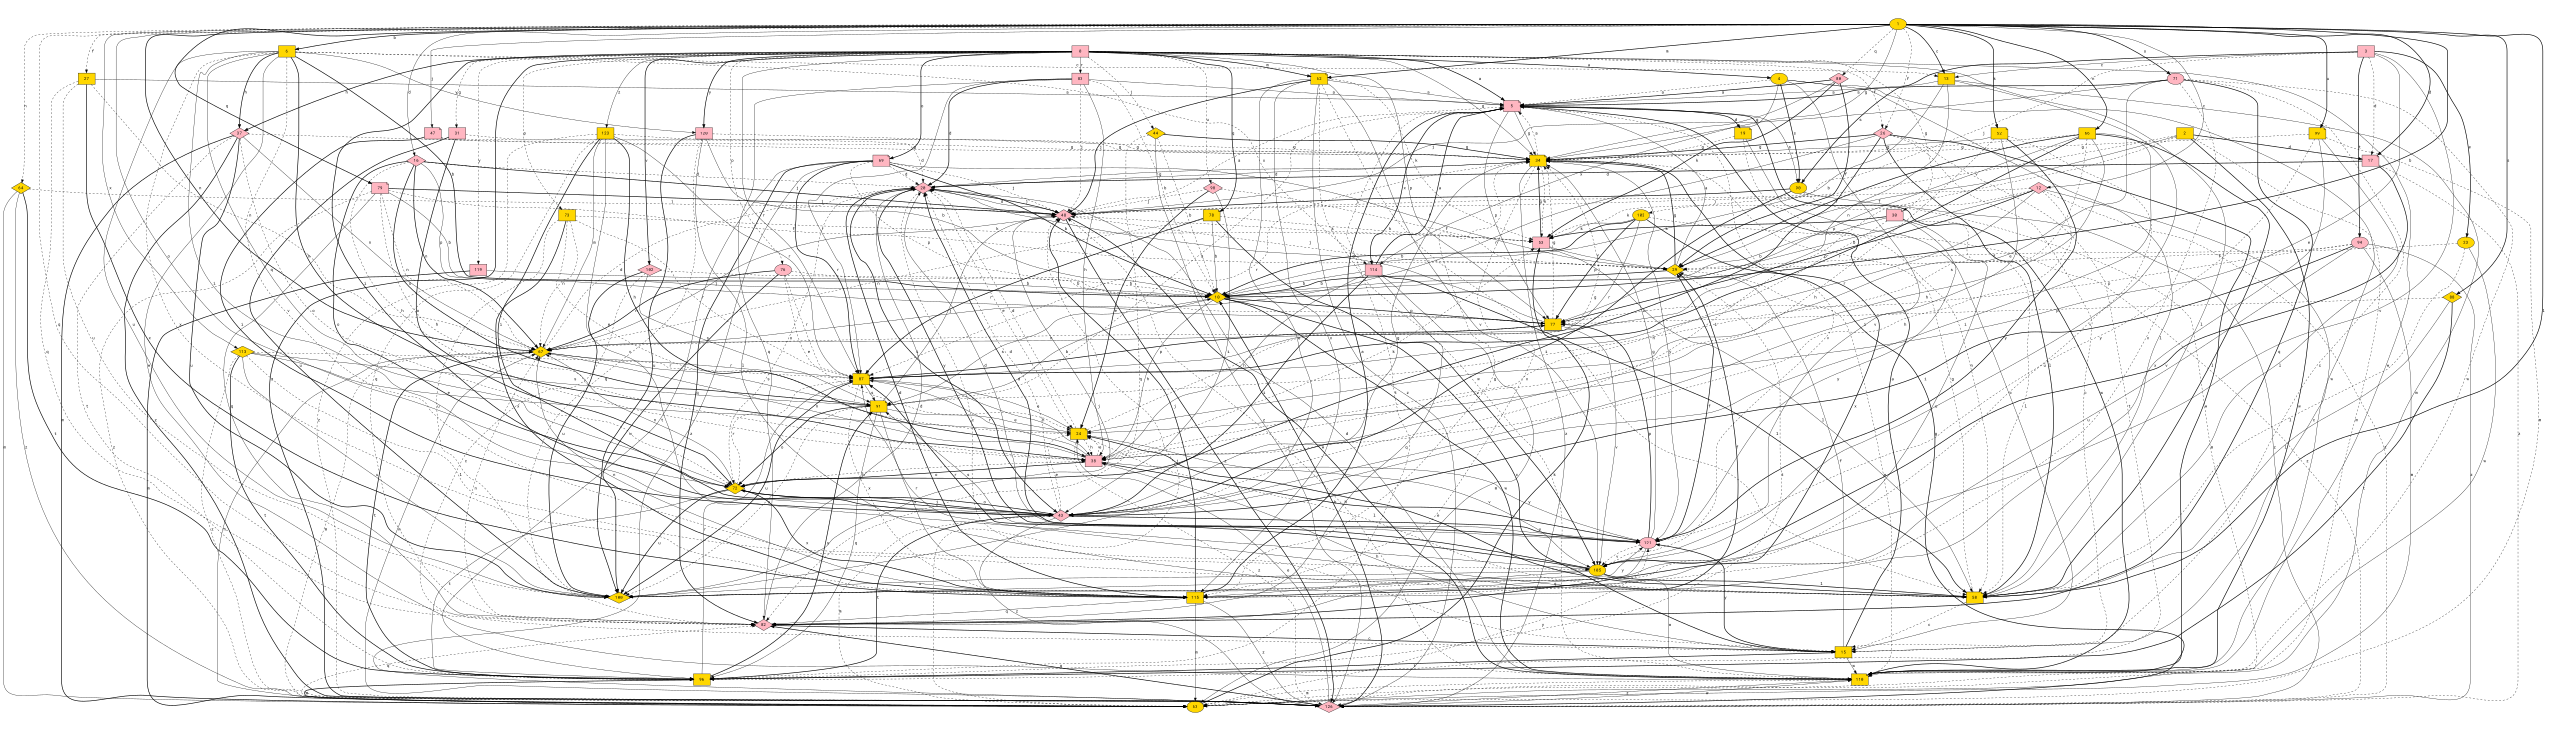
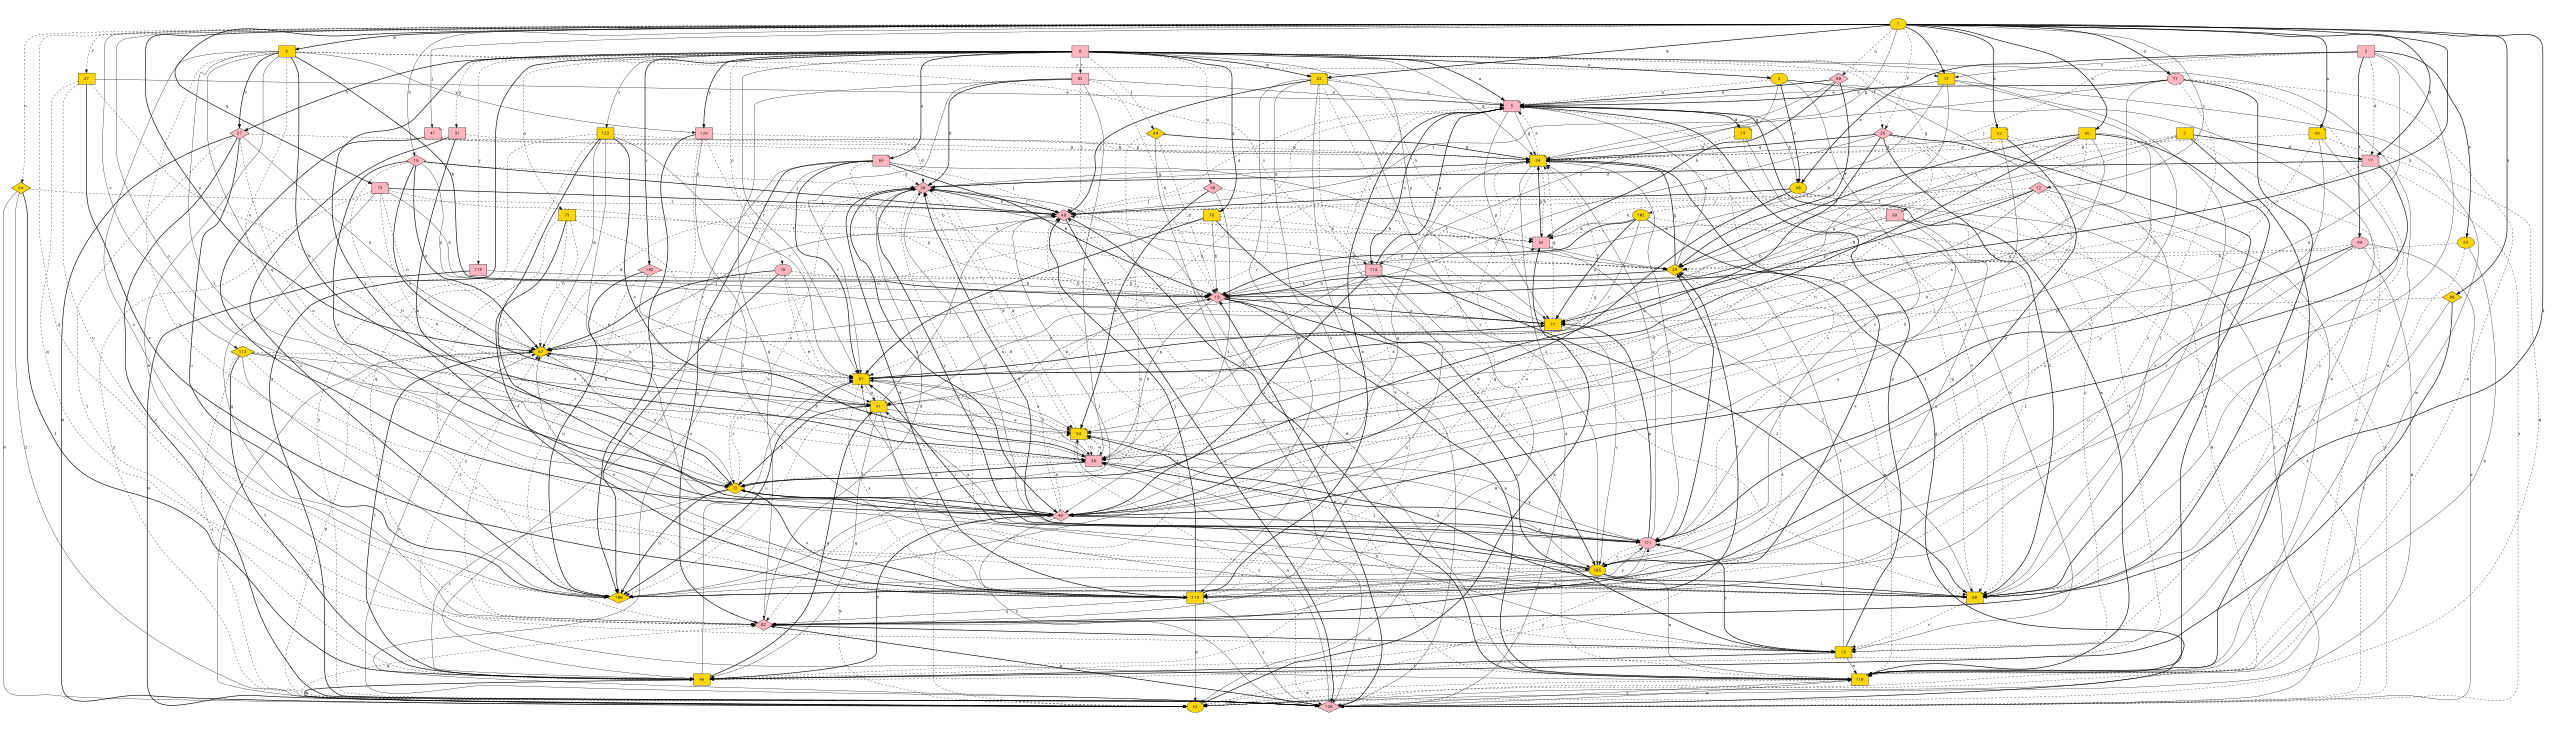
(945, 222) -> (945, 222)
(1728, 225) -> (1728, 225)
(1217, 297) -> (1217, 297)
(1959, 299) -> (2009, 258)
